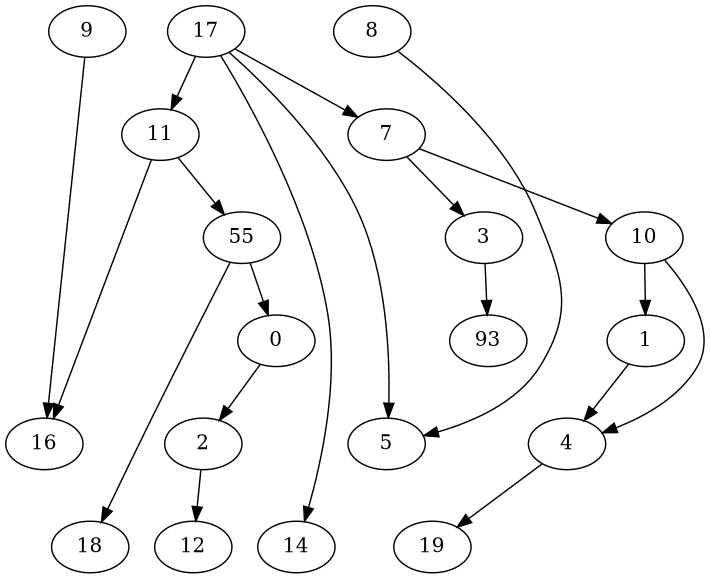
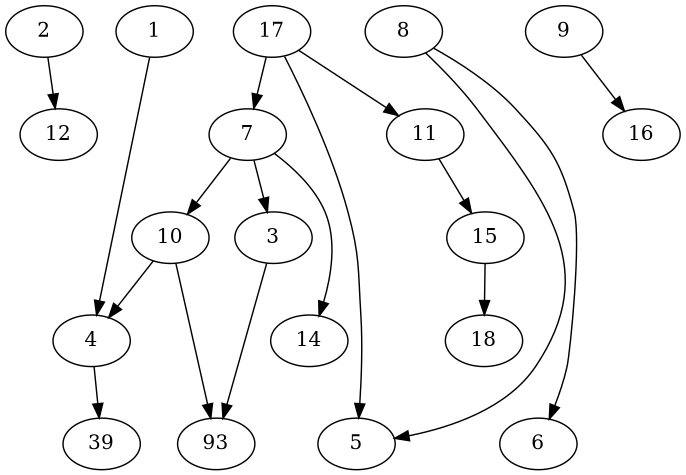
(242, 238) -> (485, 238)
(318, 272) -> (327, 218)
(105, 282) -> none
(645, 282) -> (192, 334)
(276, 341) -> none
none -> (538, 444)
(432, 547) -> (102, 444)
